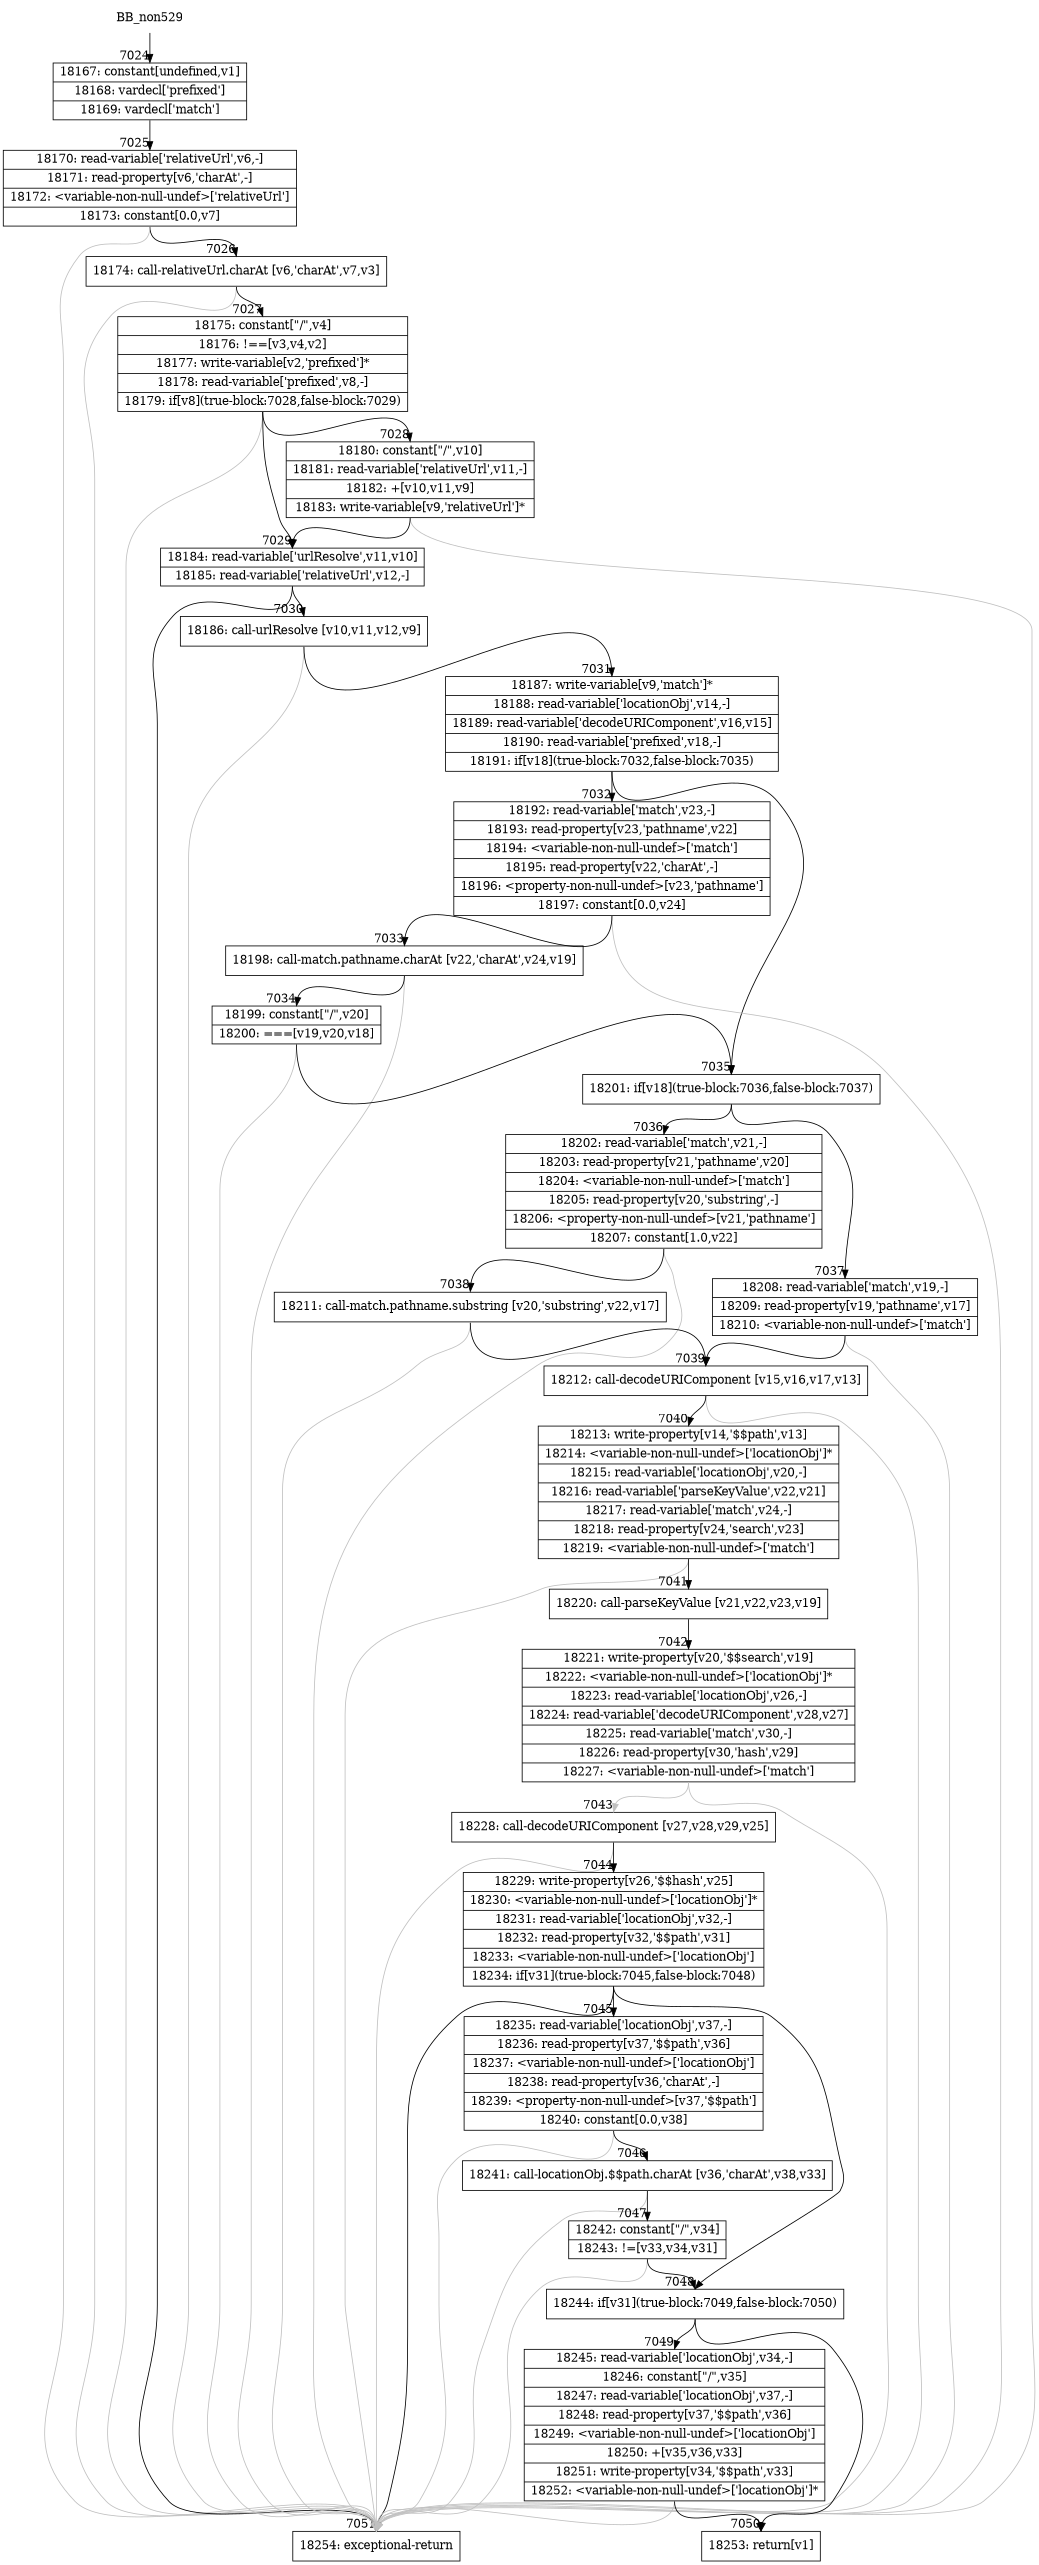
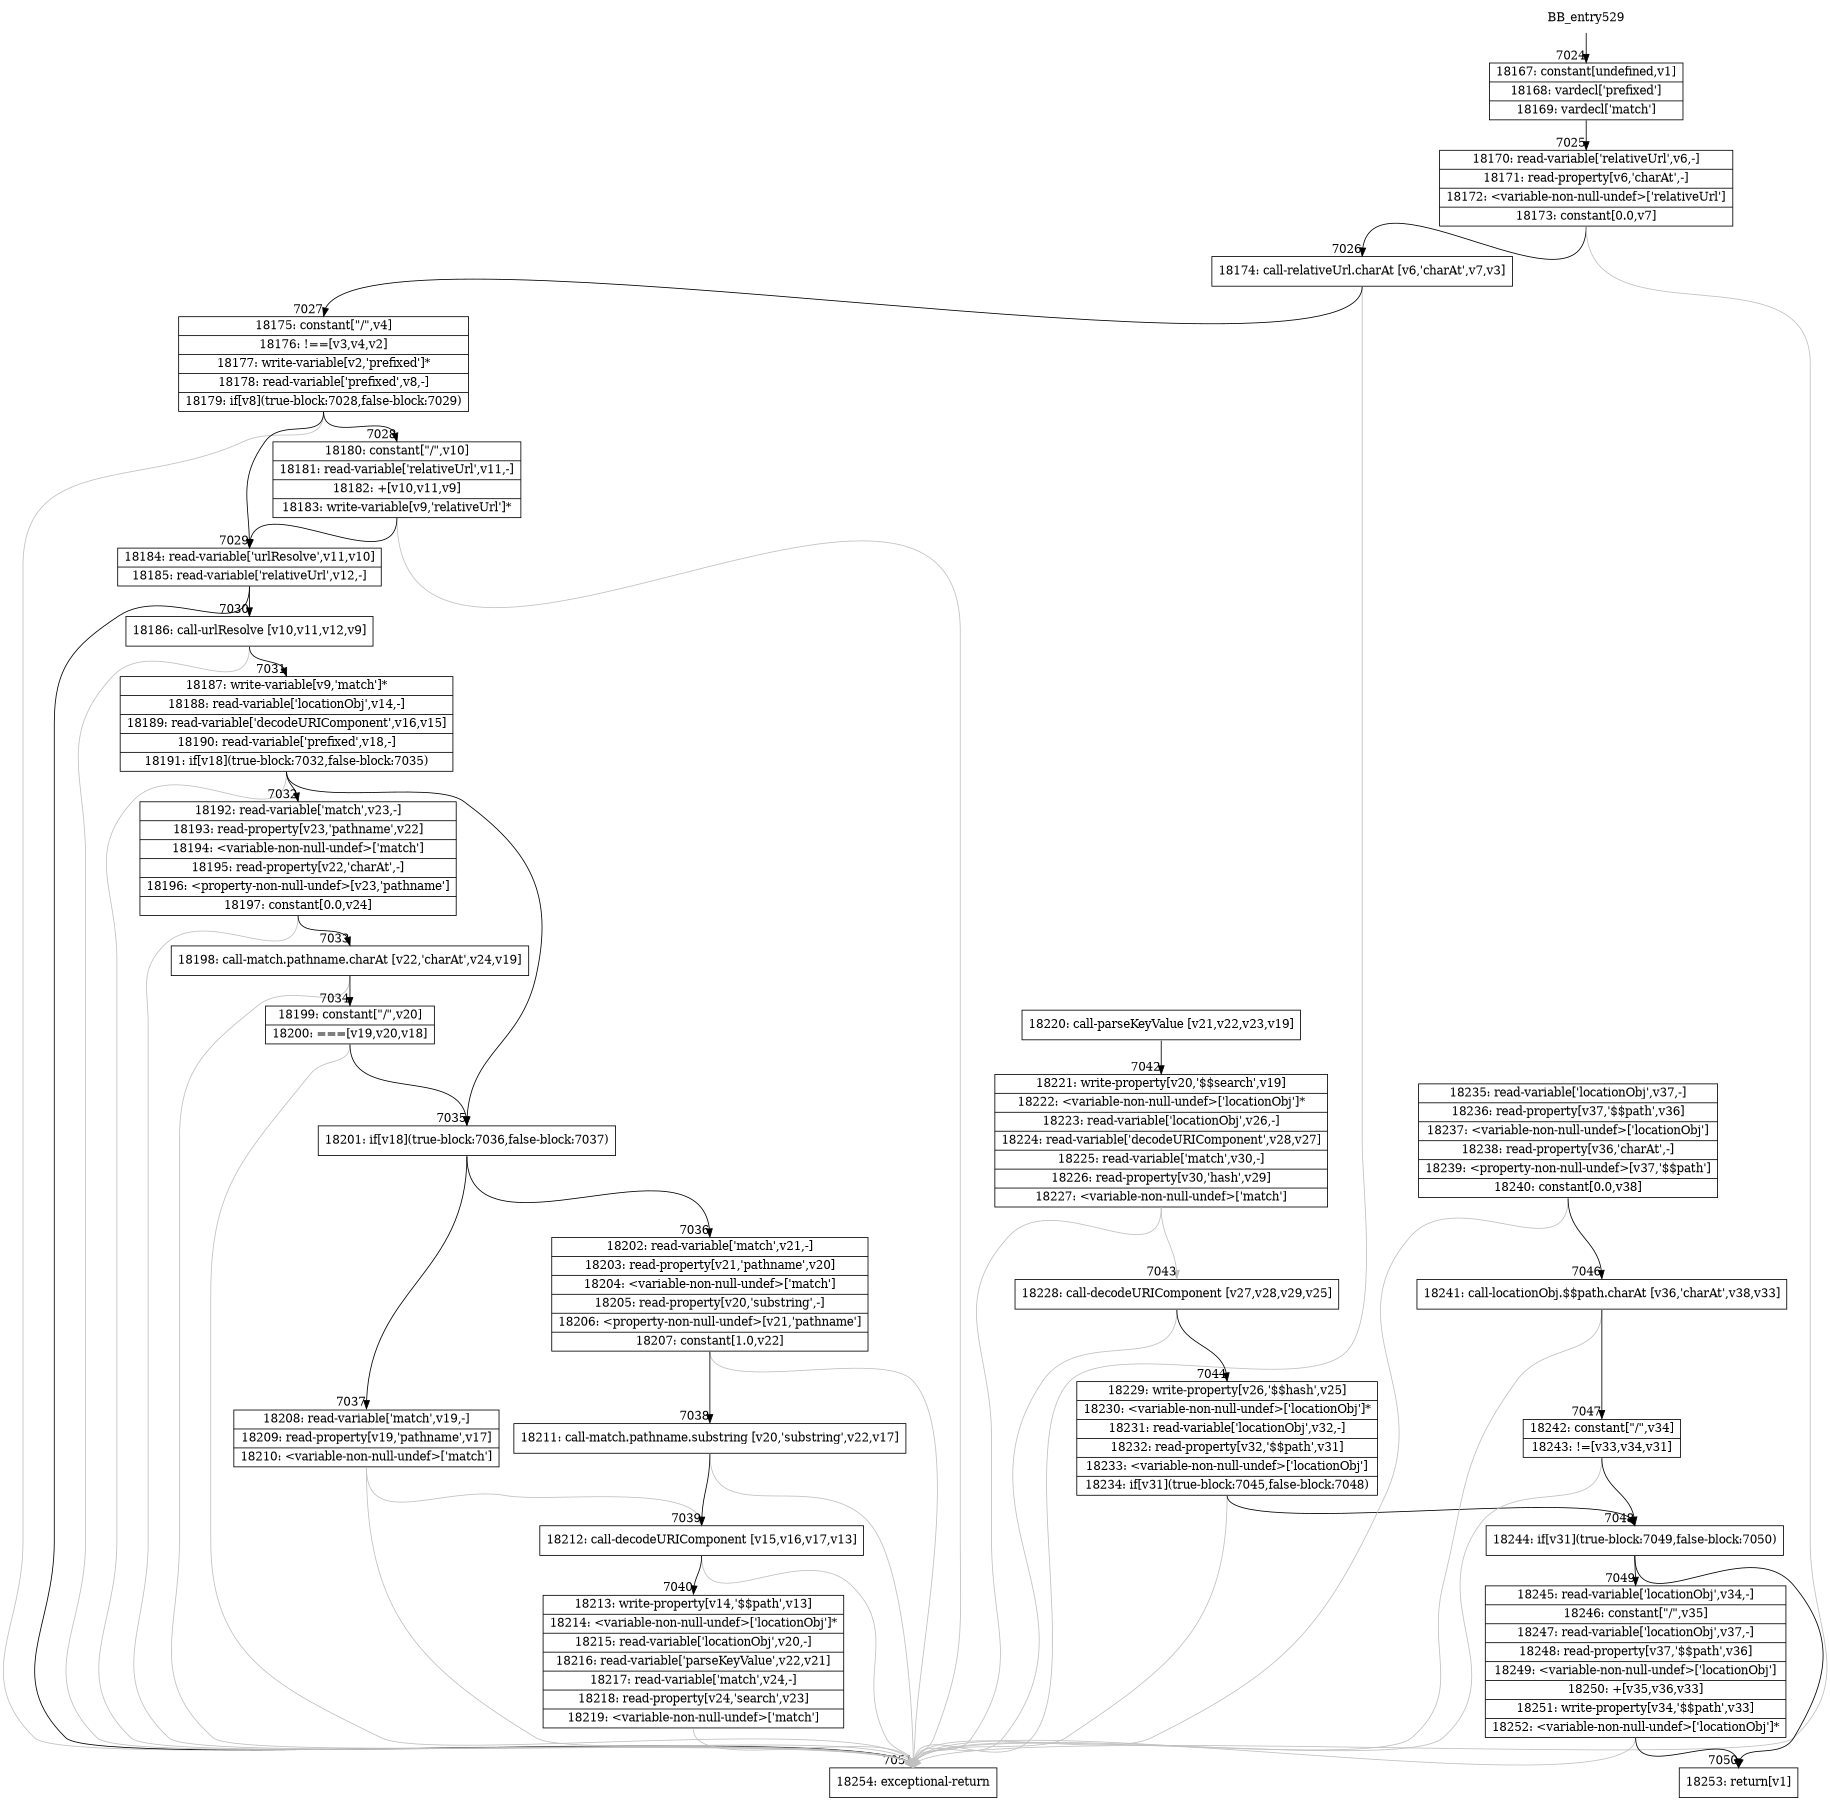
(150, 18) -> (1586, 18)
(780, 1352) -> (525, 1497)
(689, 1571) -> none
none -> (115, 1572)
(614, 1997) -> none
(408, 2175) -> (1129, 1693)
